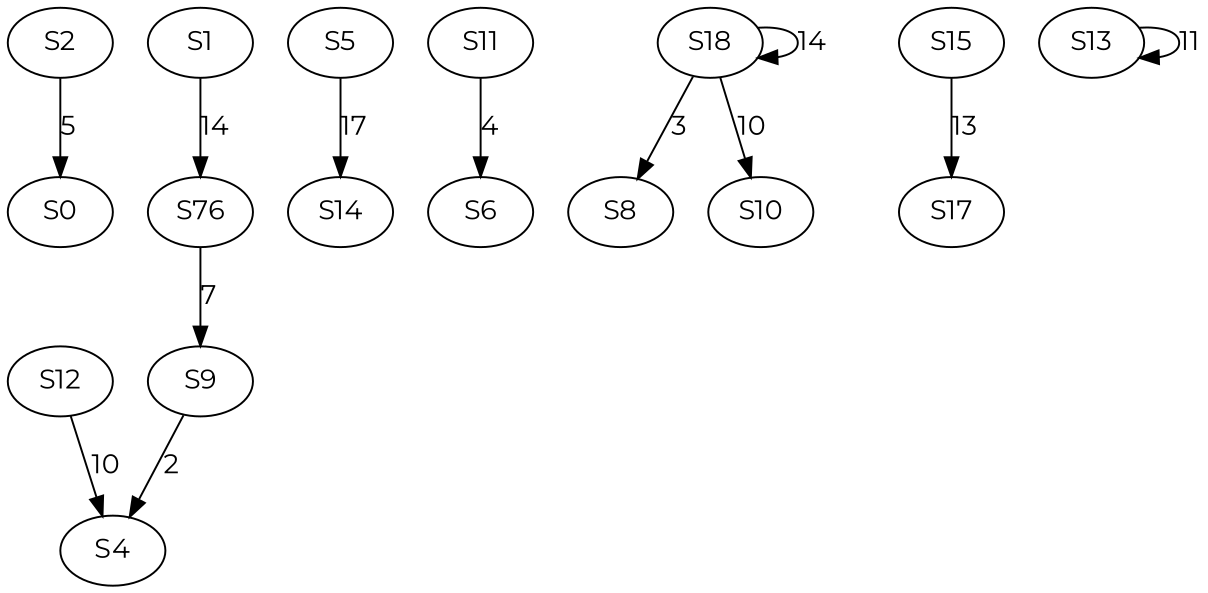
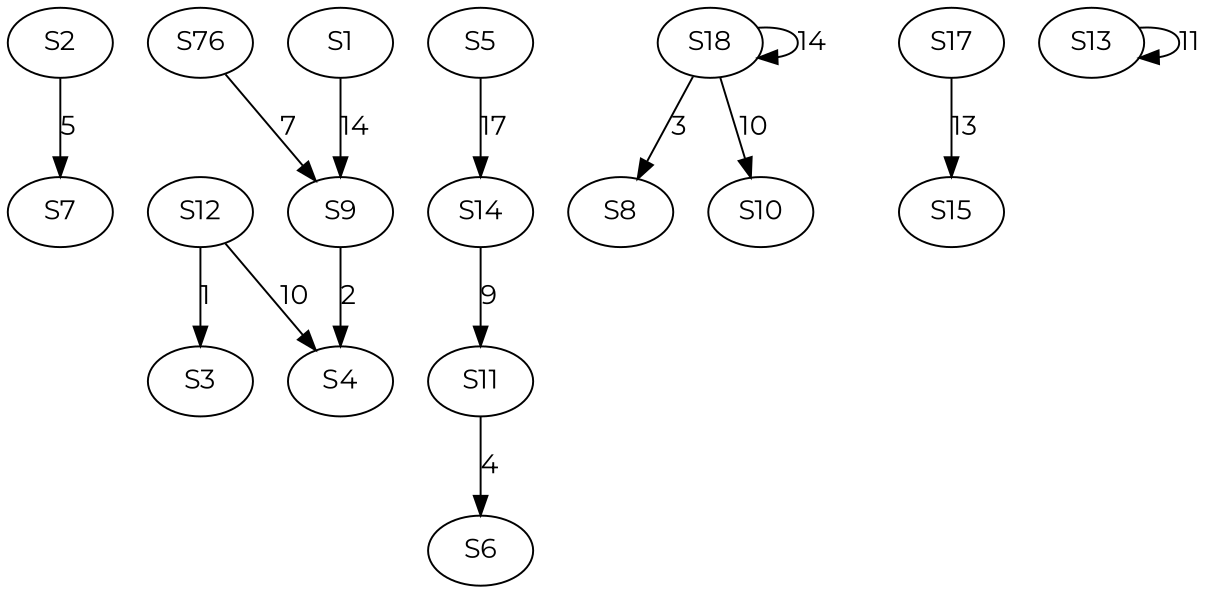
(200, 118) -> (341, 118)
(952, 118) -> (952, 118)
(60, 212) -> (60, 212)
none -> (481, 287)
none -> (200, 381)
